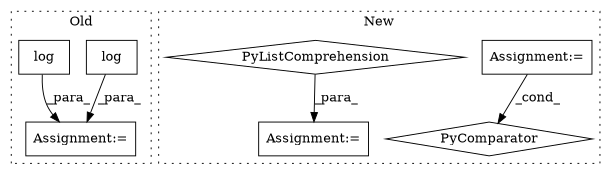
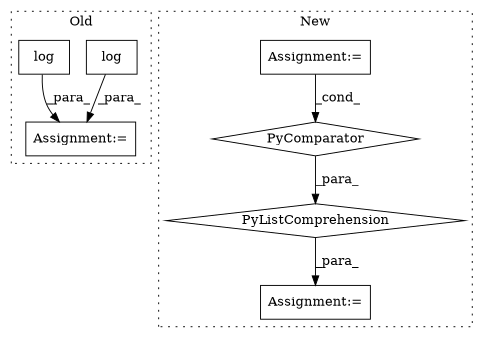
none -> (315, 175)
